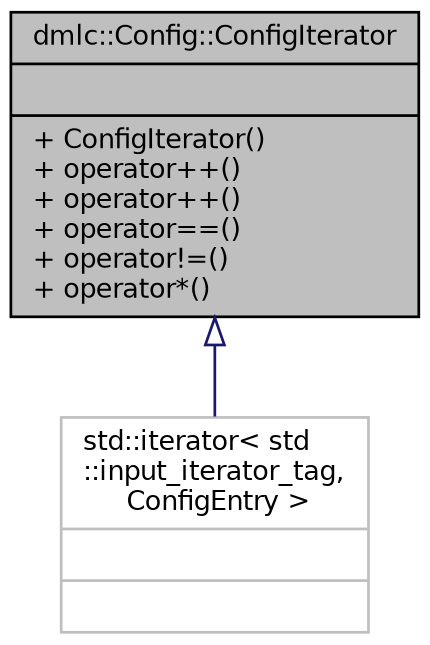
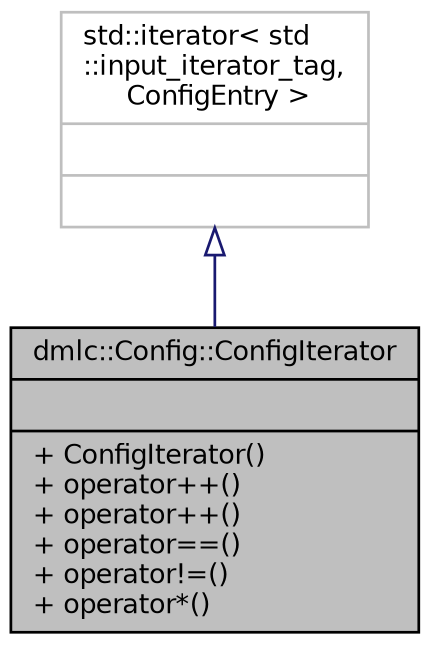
(215, 381) -> (215, 291)
